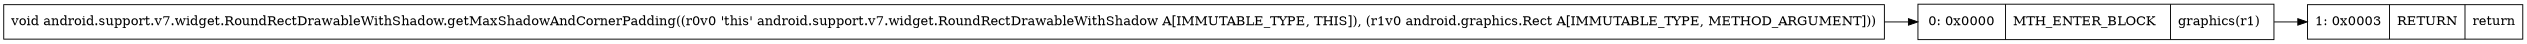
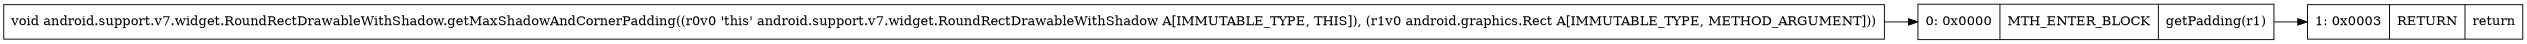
(2219, 21) -> (2216, 21)
